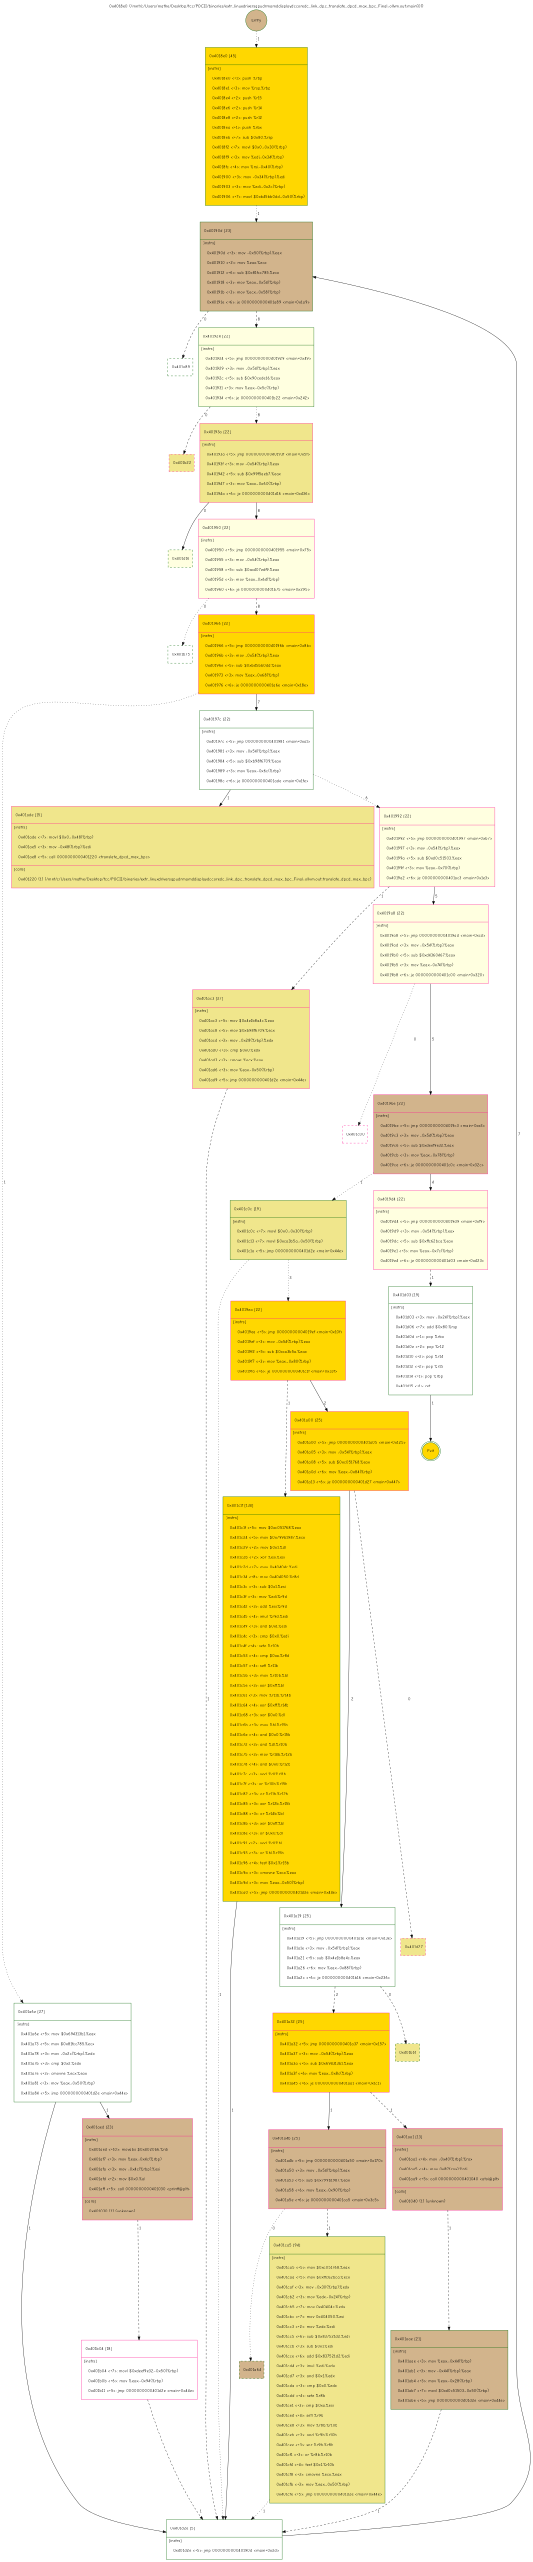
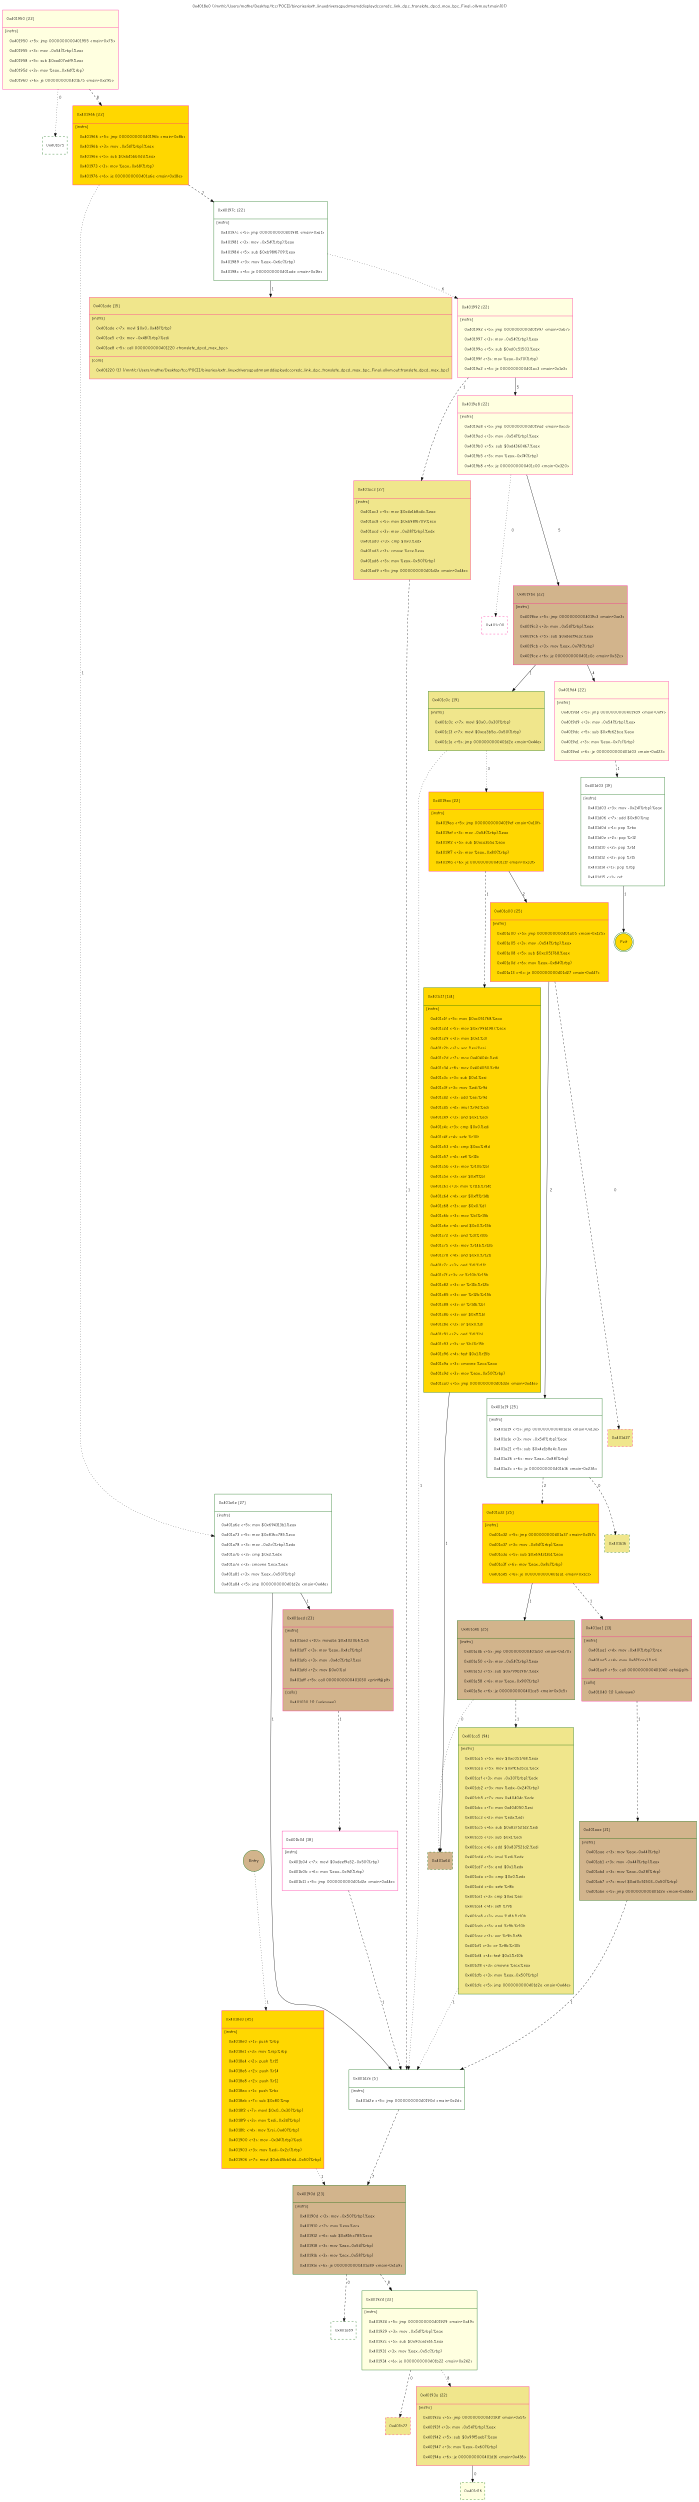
(256, 126) -> (273, 2090)
(256, 509) -> none
(256, 701) -> (200, 193)
(354, 1186) -> (525, 677)
(517, 1440) -> (384, 2146)
(327, 2169) -> (516, 1660)
(230, 2209) -> (444, 1620)
